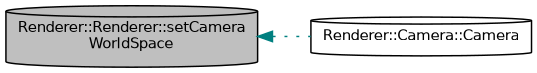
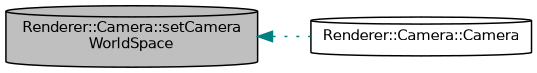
(132, 36) -> (132, 36)
